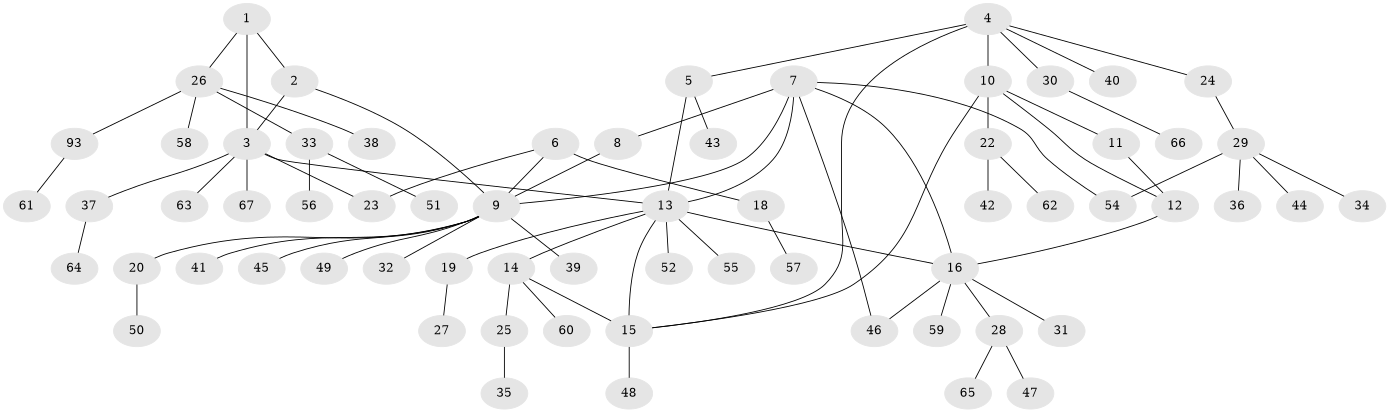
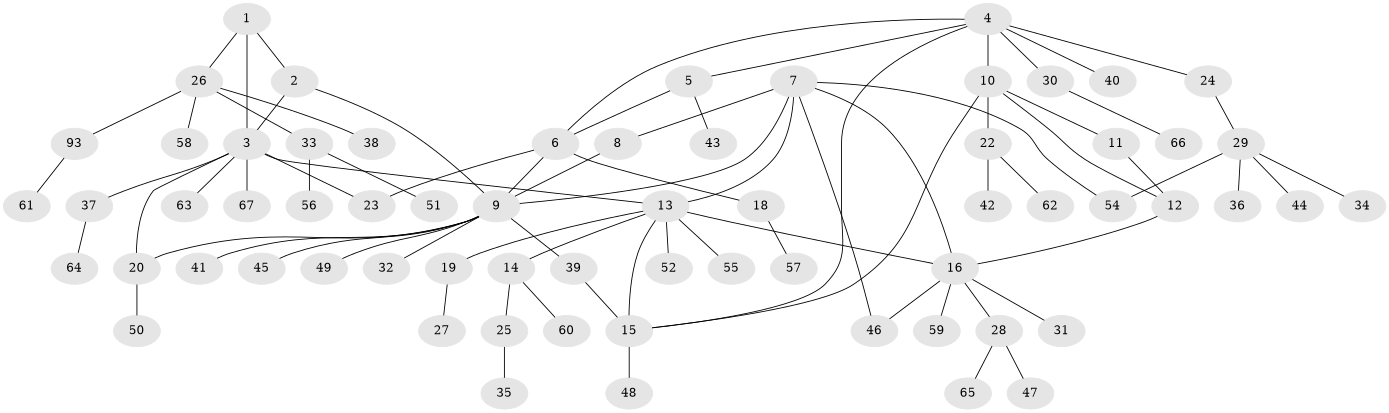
none -> (754, 38)
(677, 144) -> (622, 112)
none -> (161, 186)
(570, 300) -> (601, 300)
